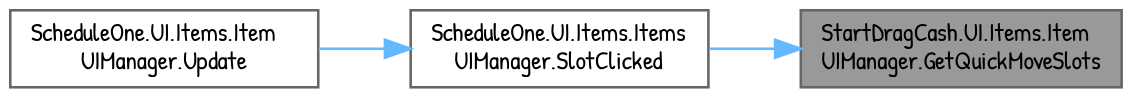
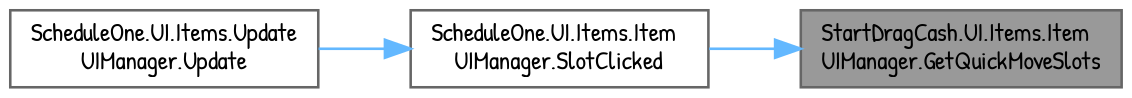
(164, 49) -> (164, 49)
(560, 49) -> (560, 49)
